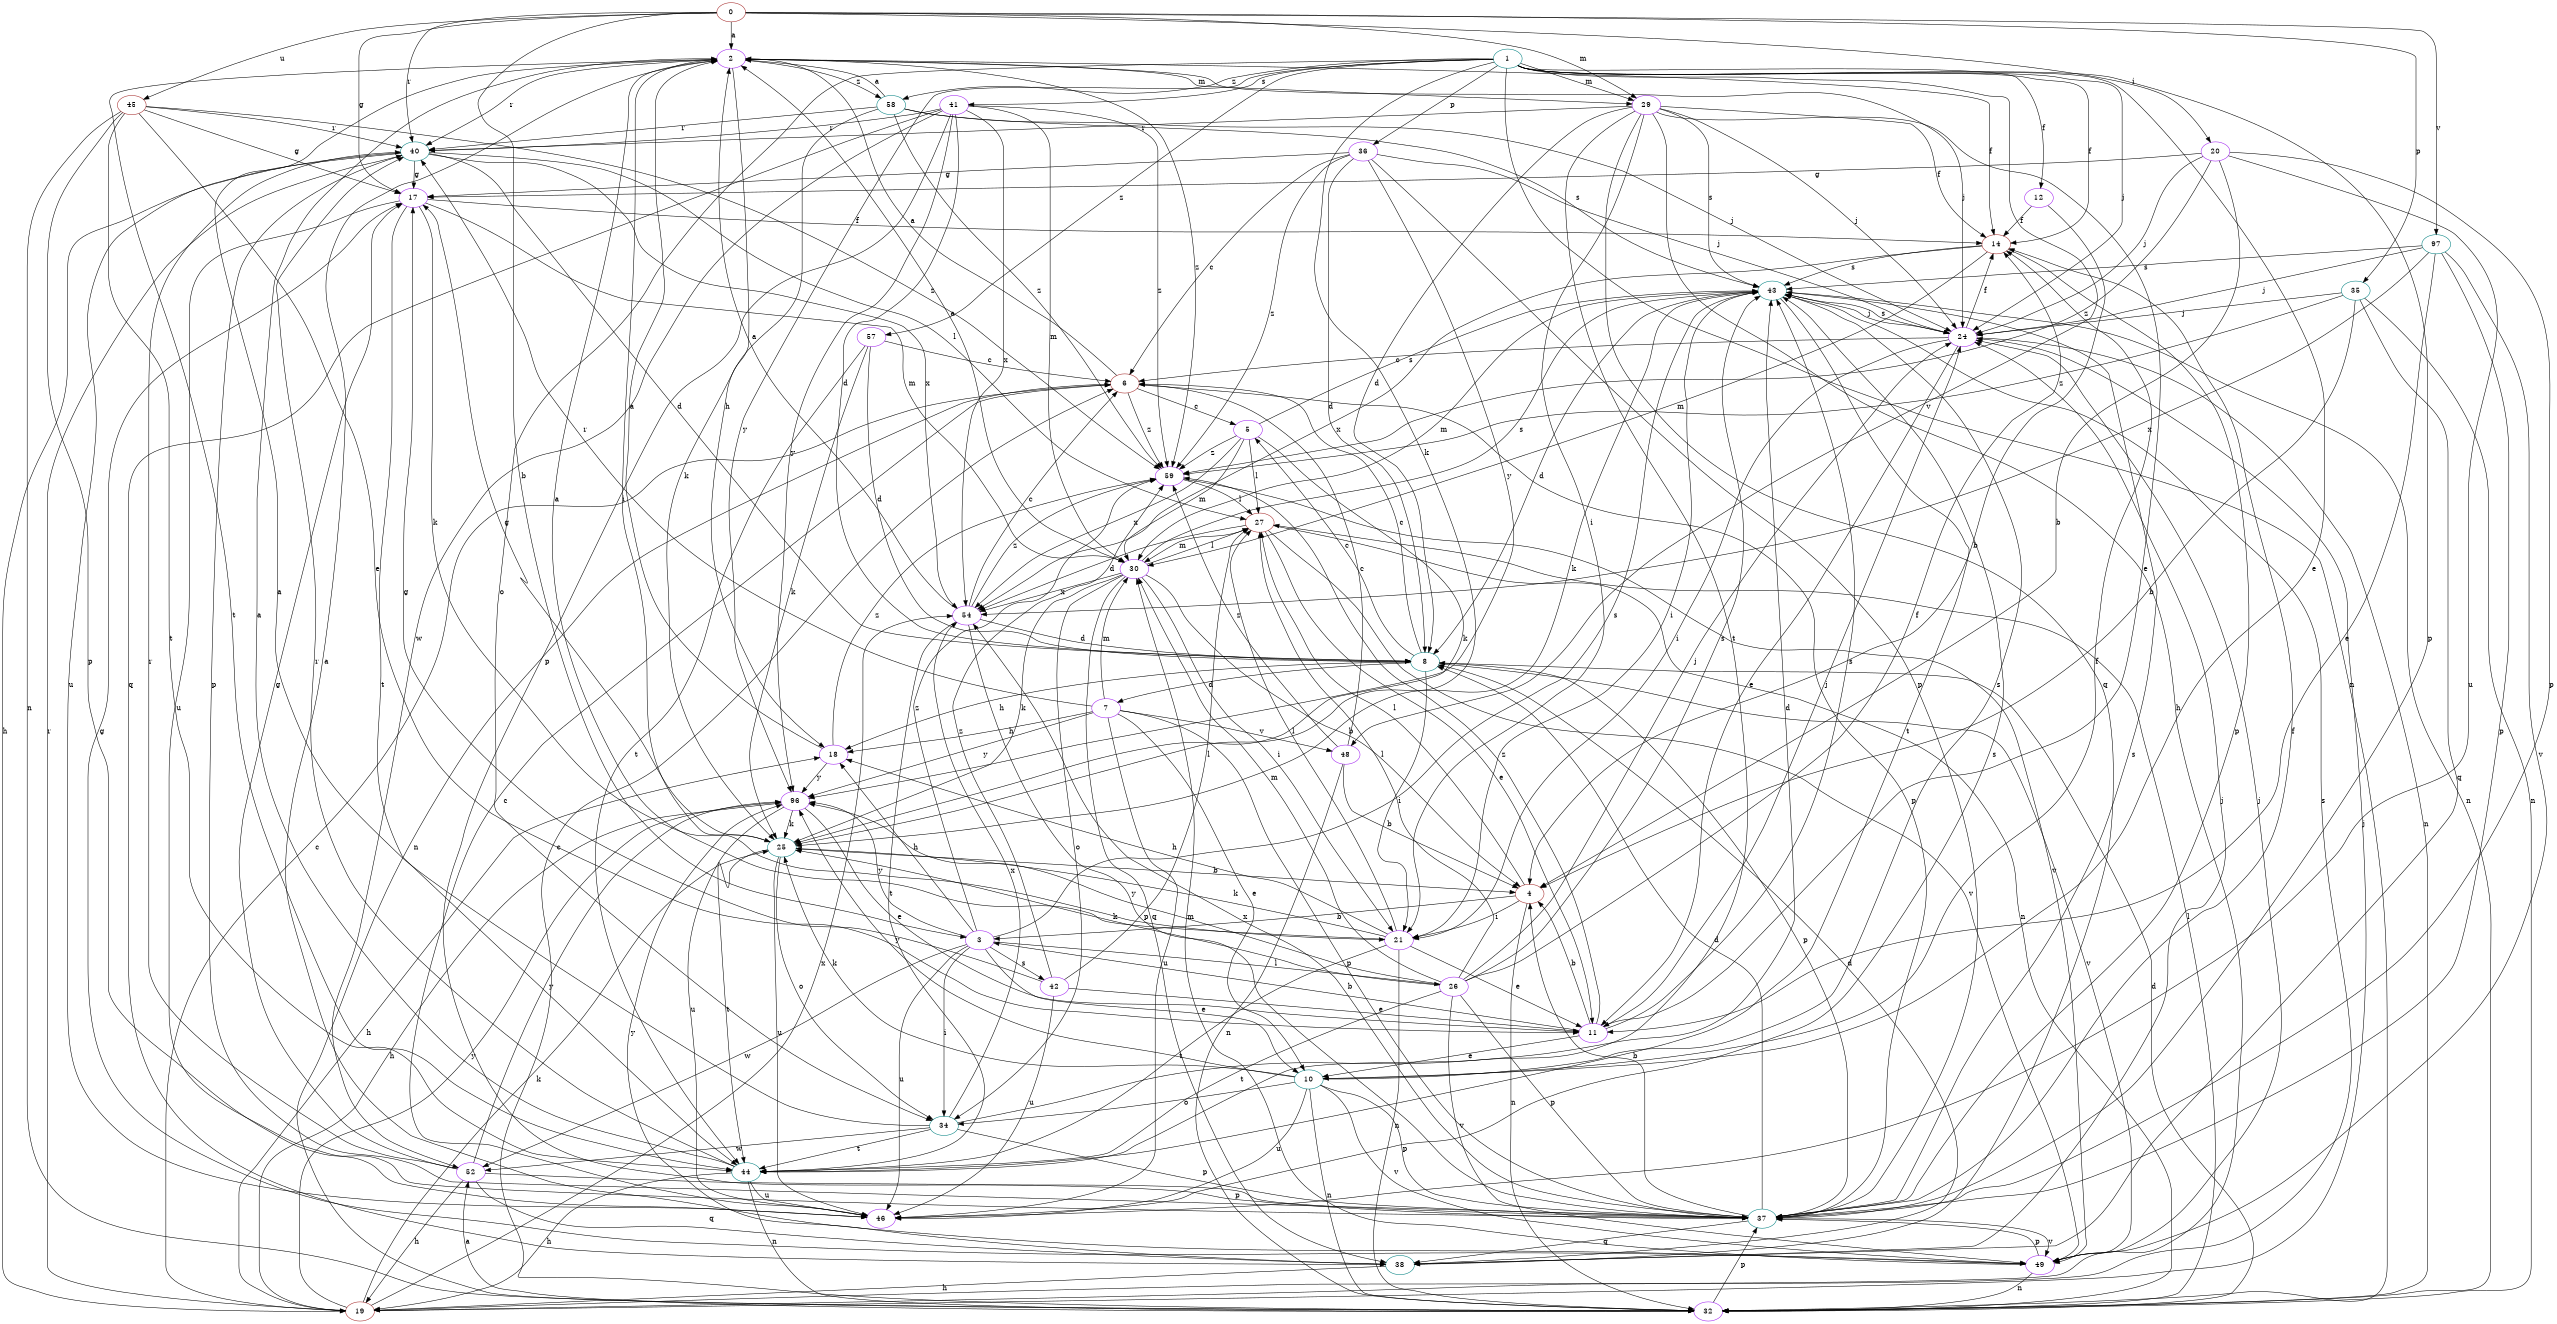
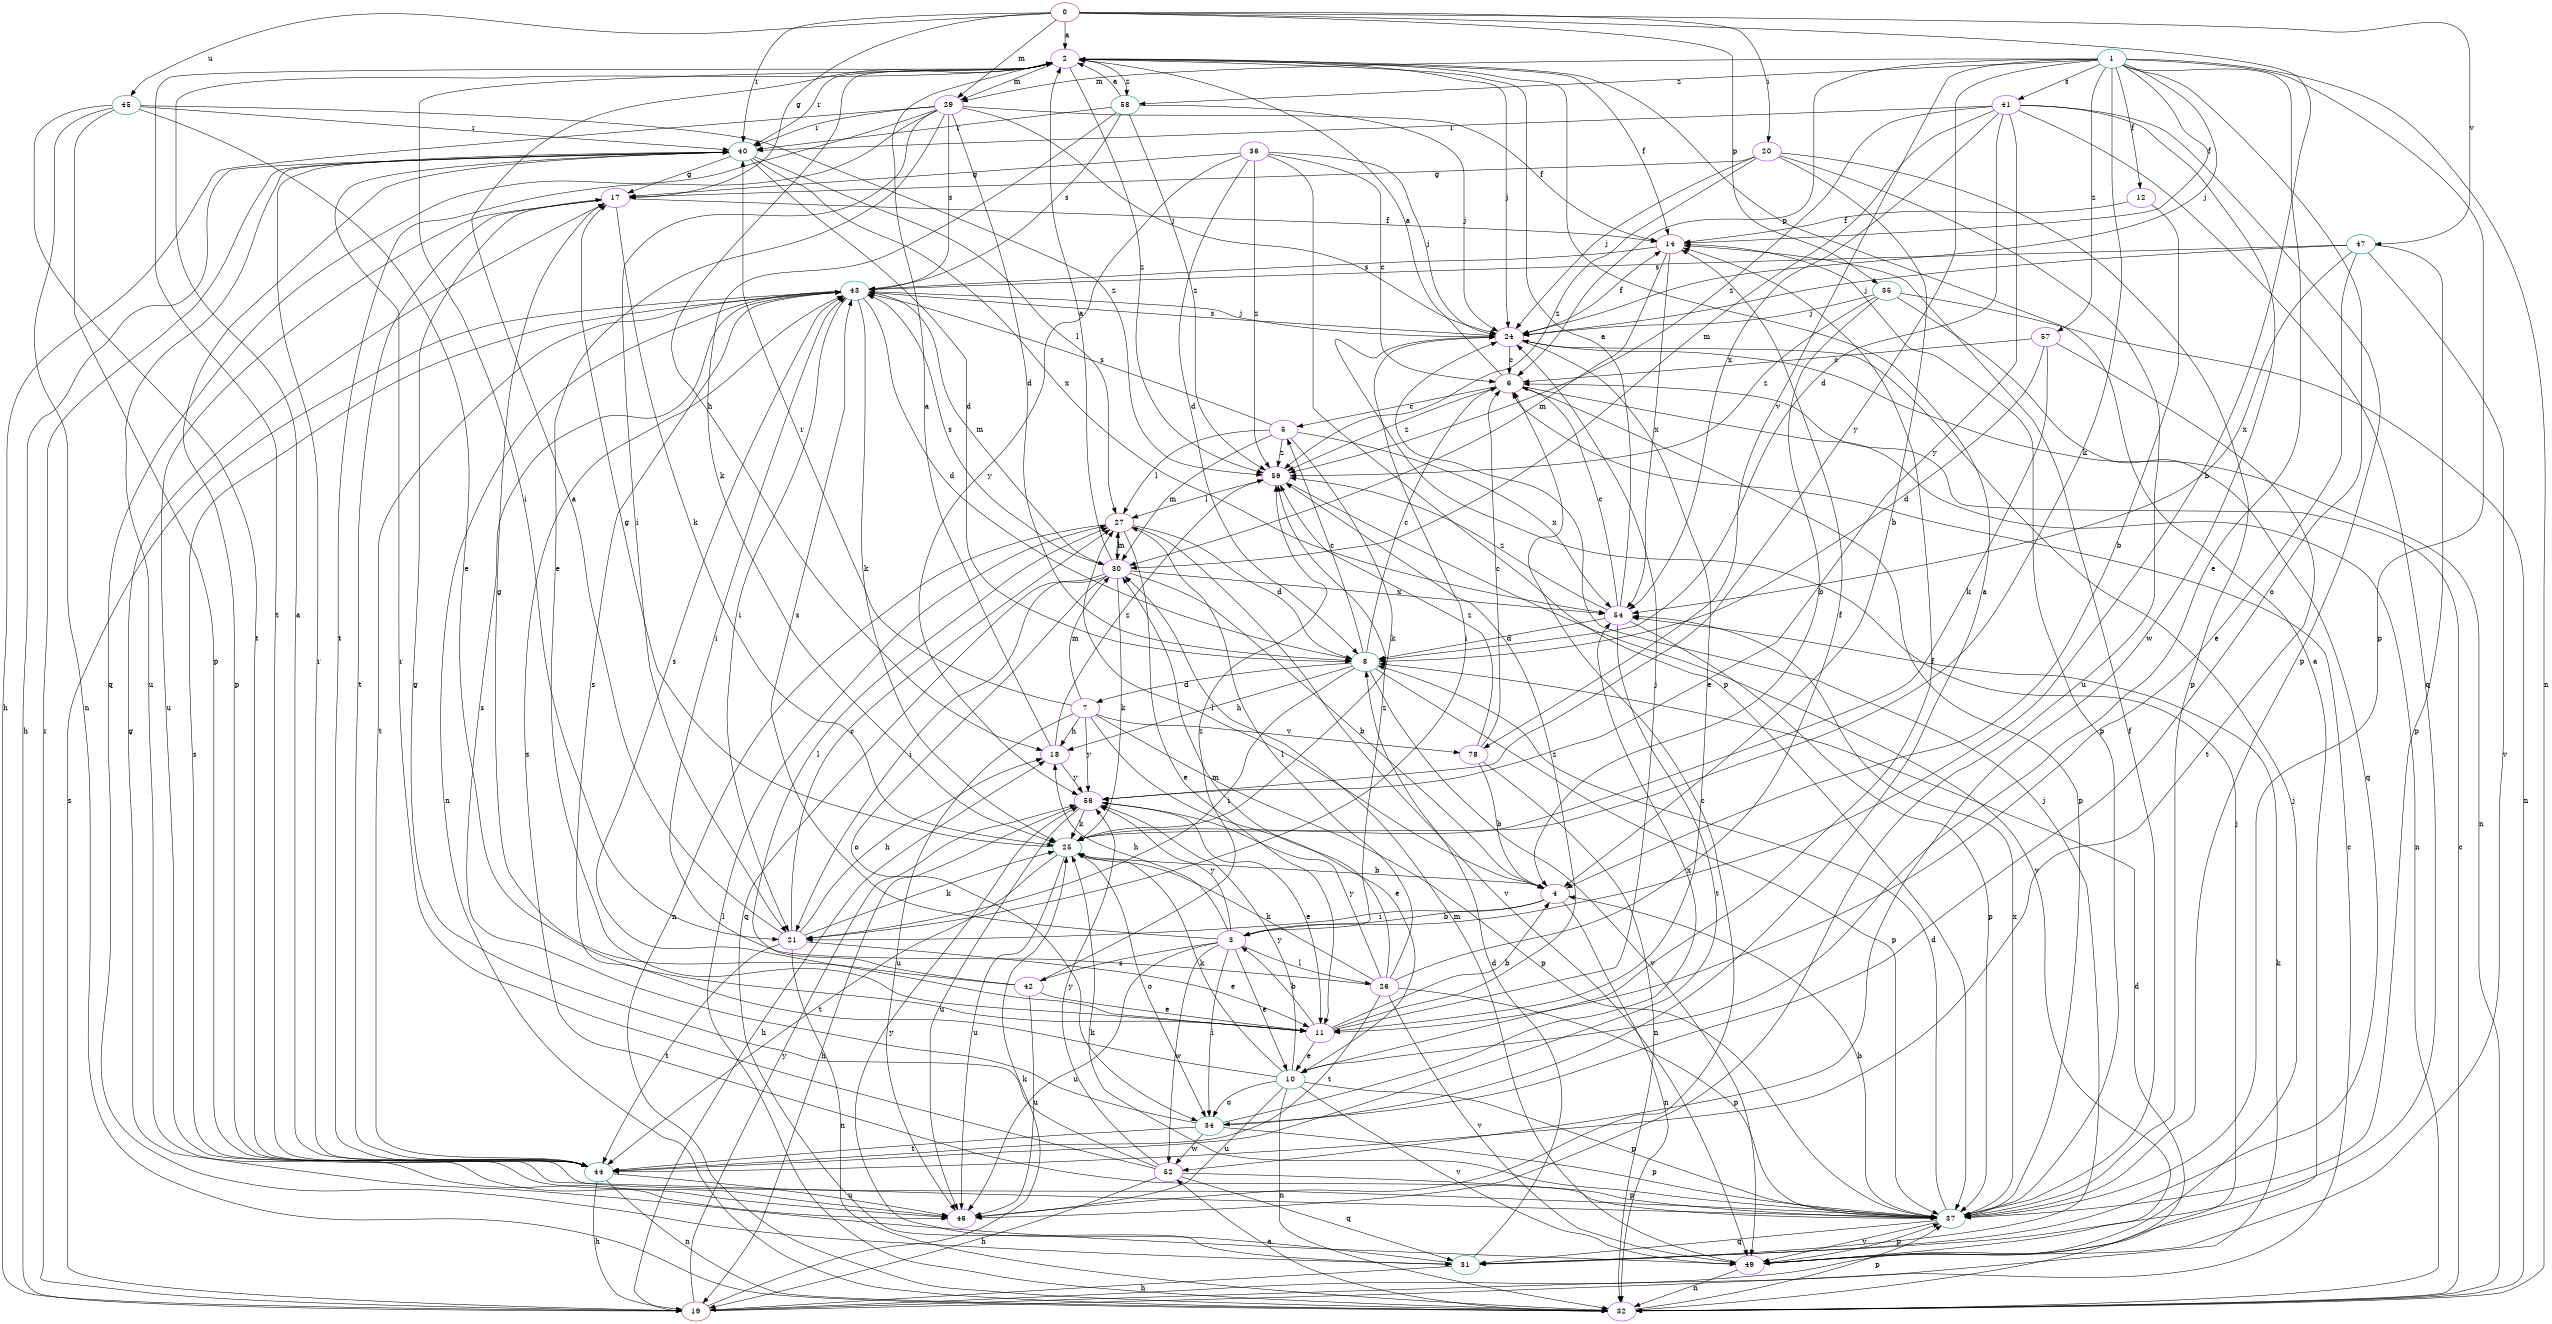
(1438, 104) -> (1813, 181)
(132, 105) -> (126, 105)
(269, 152) -> none
(2436, 244) -> (2361, 244)
(827, 320) -> none
(1106, 561) -> (1243, 577)
(1723, 639) -> (717, 639)
(1693, 655) -> none
(1788, 708) -> (483, 708)
(1294, 731) -> (852, 731)
(1346, 755) -> (1474, 755)
(795, 801) -> (1089, 801)
(824, 963) -> (2279, 963)
(1810, 1023) -> (194, 857)
none -> (1397, 1160)
(1400, 1265) -> (1466, 1265)
